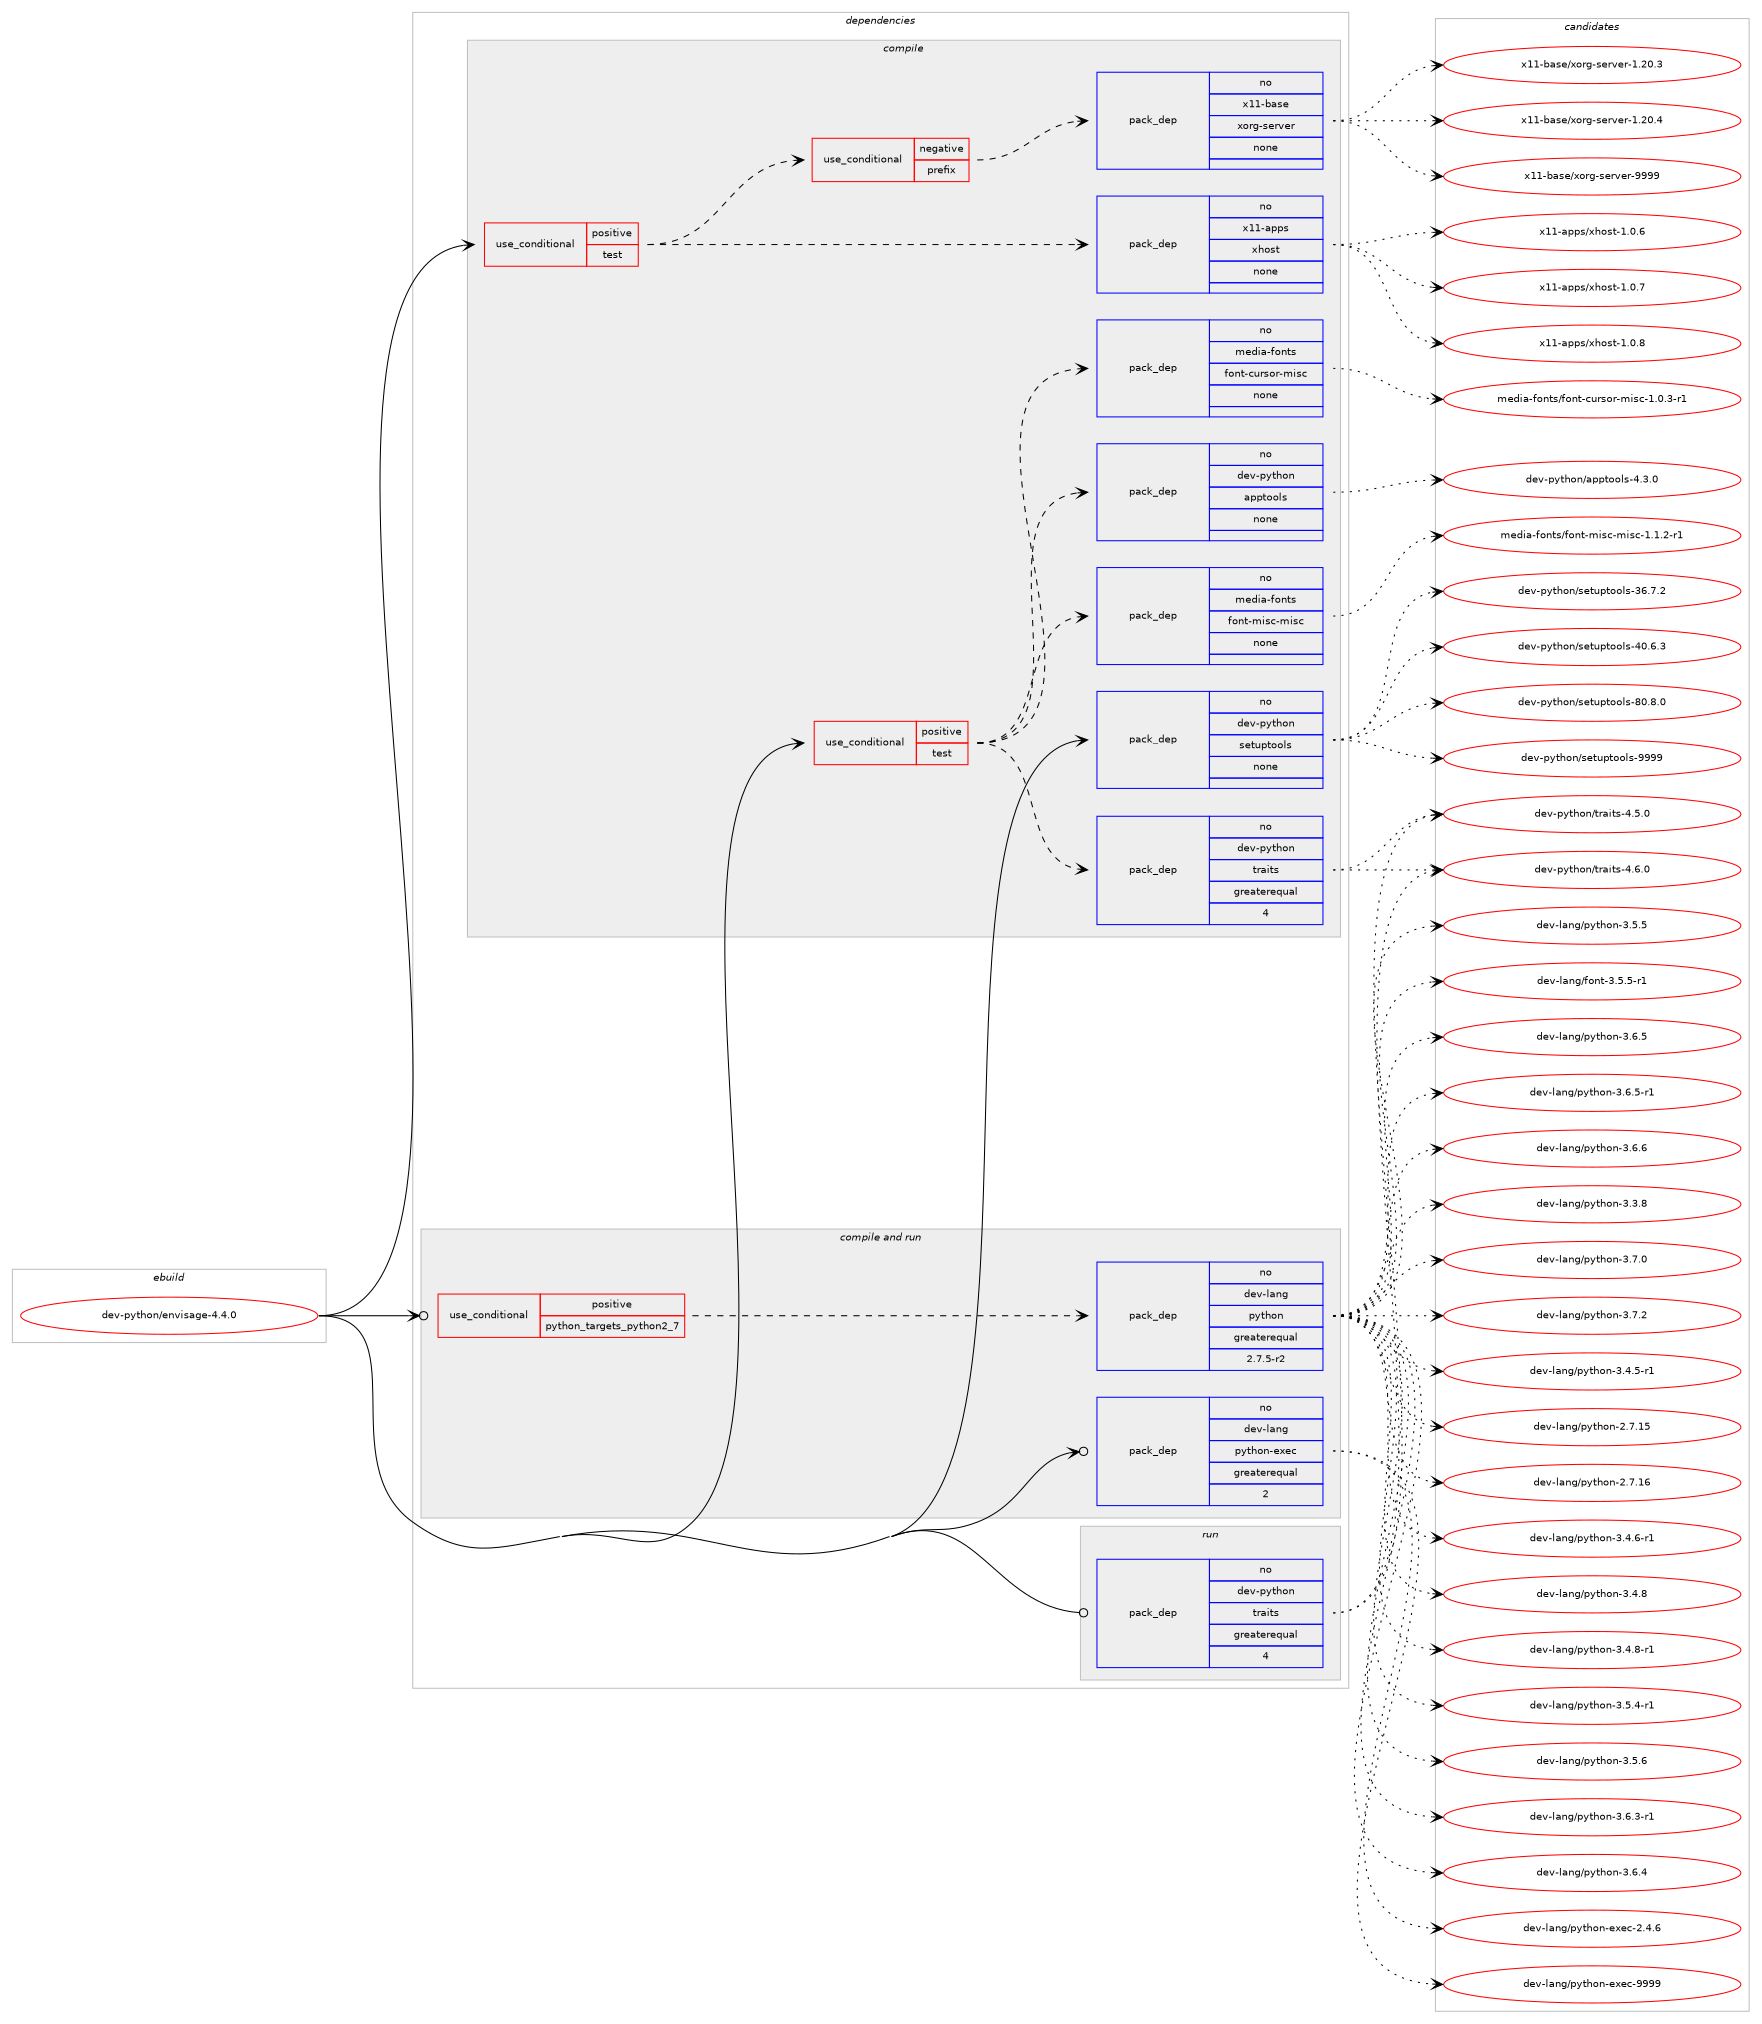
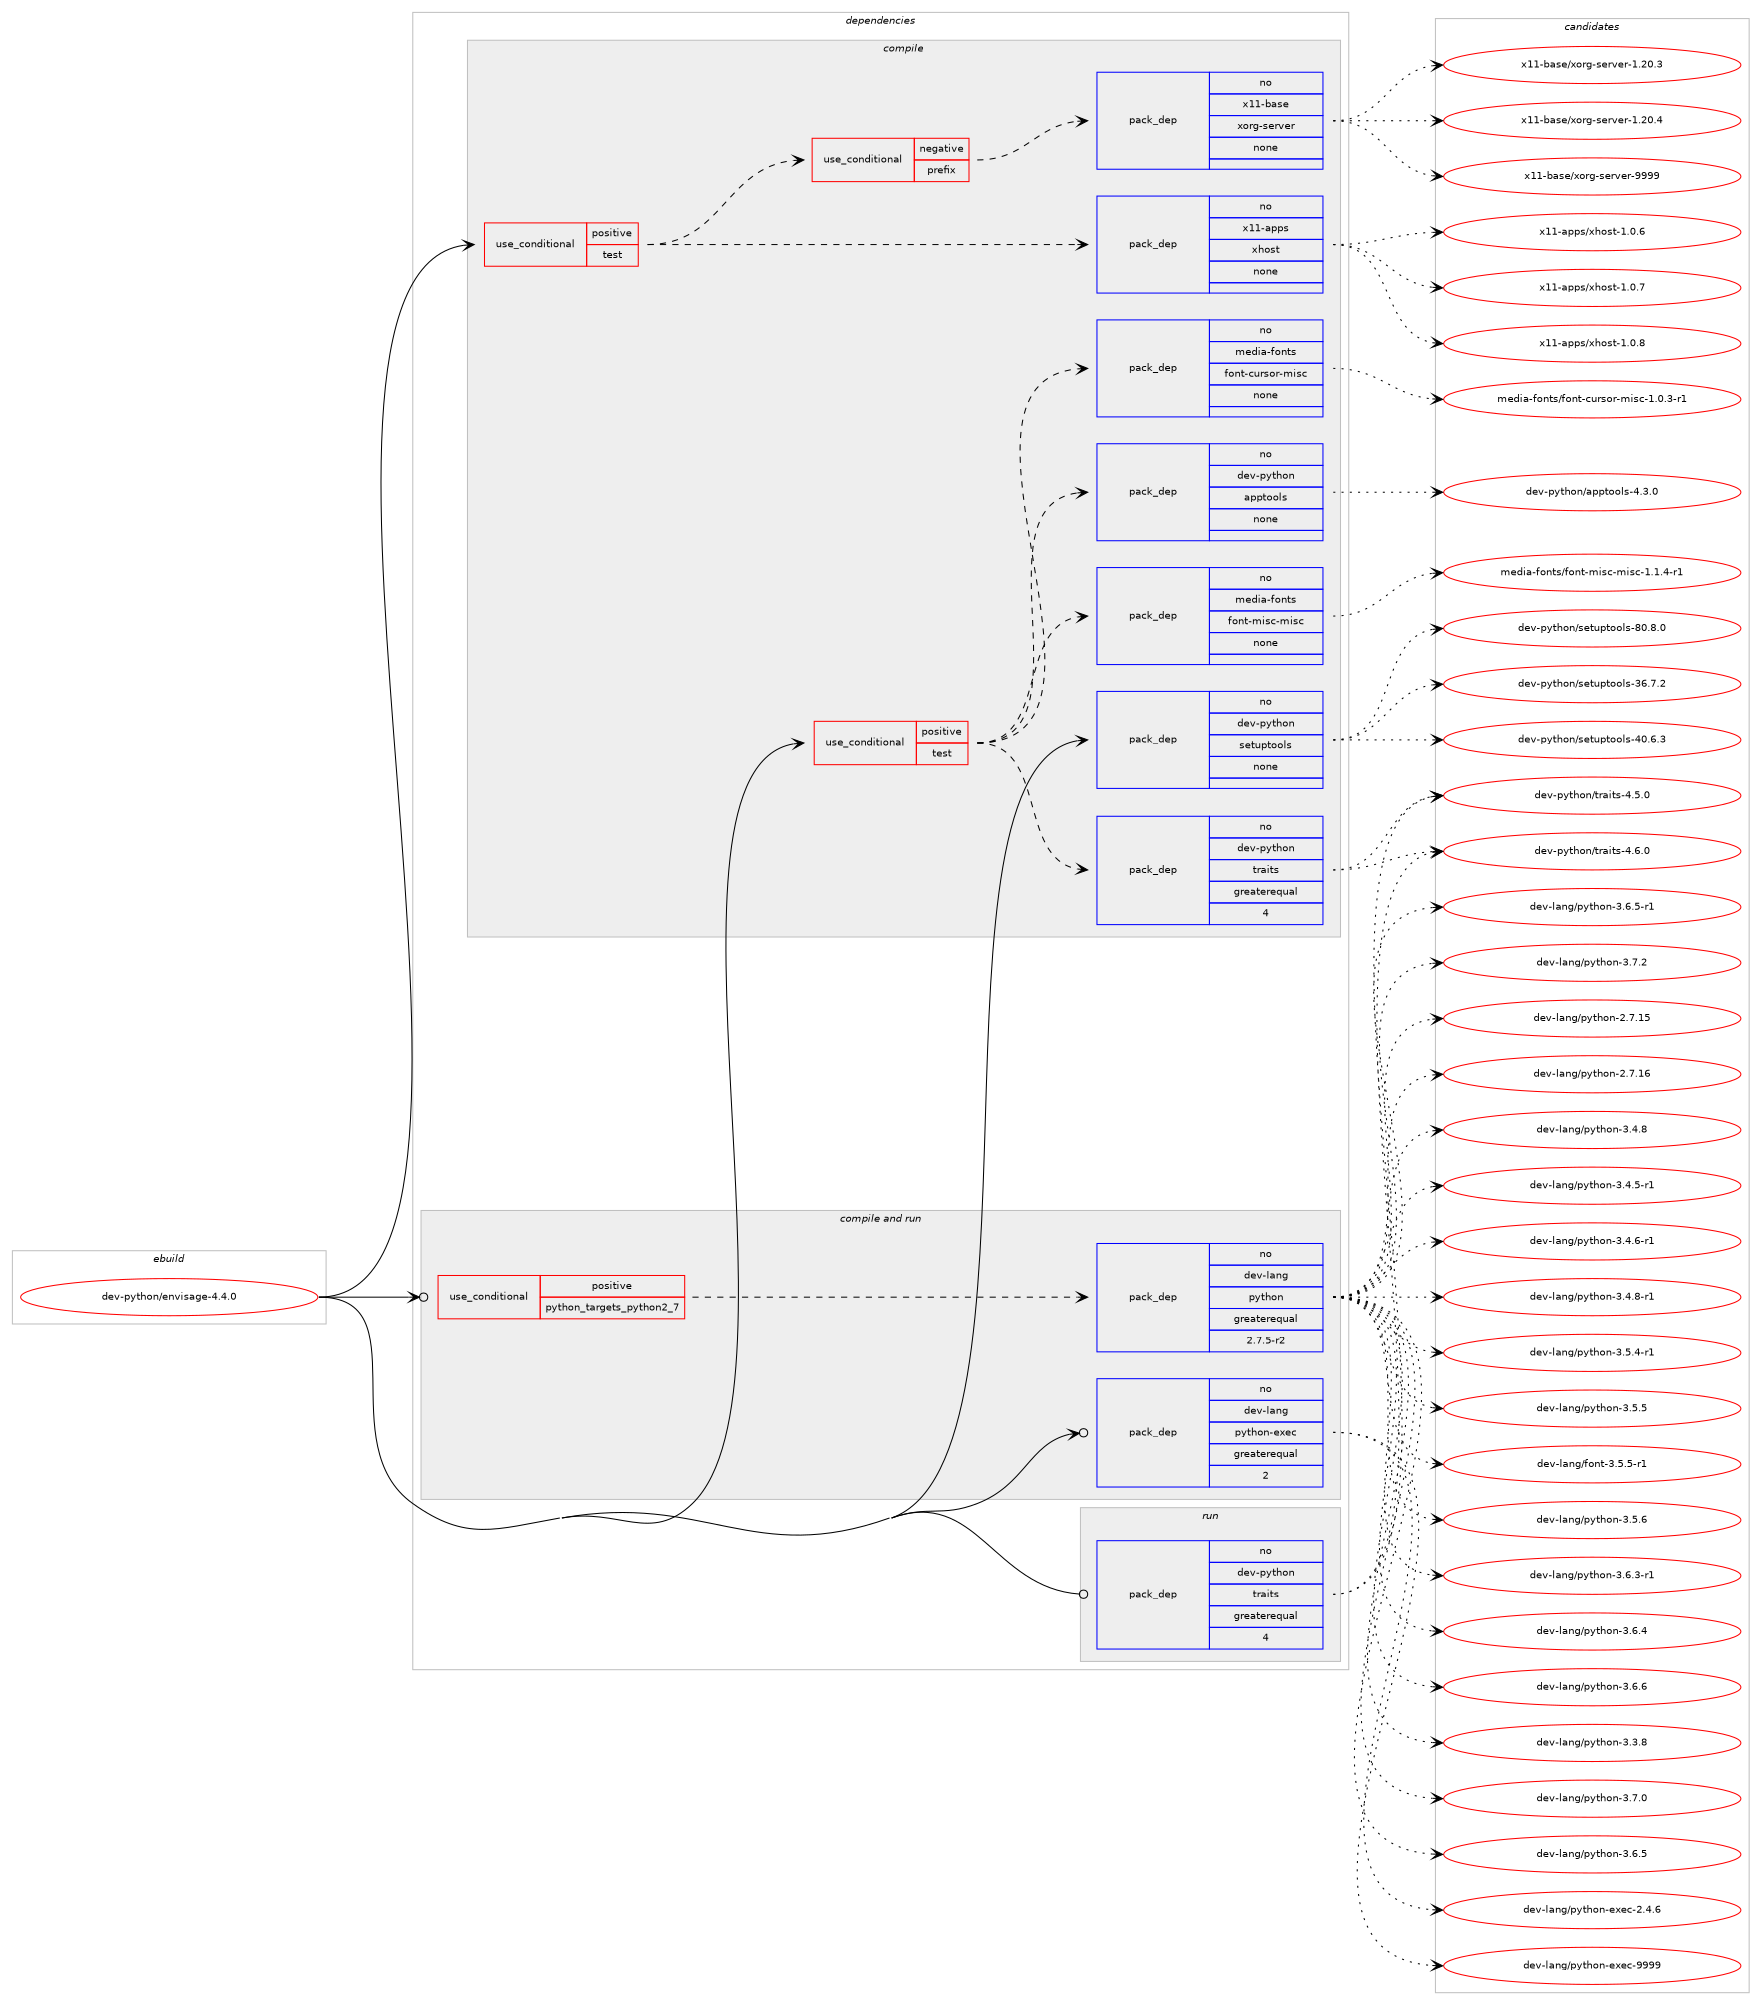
(1592, 536) -> (1592, 573)
(1592, 758) -> none
